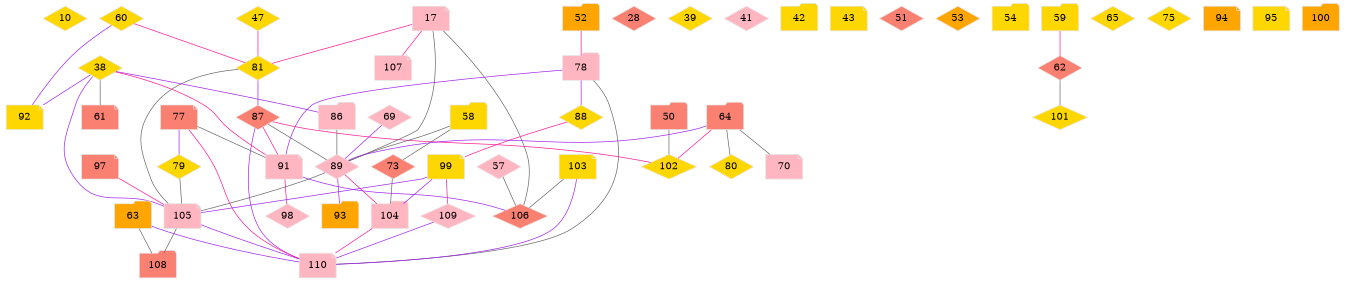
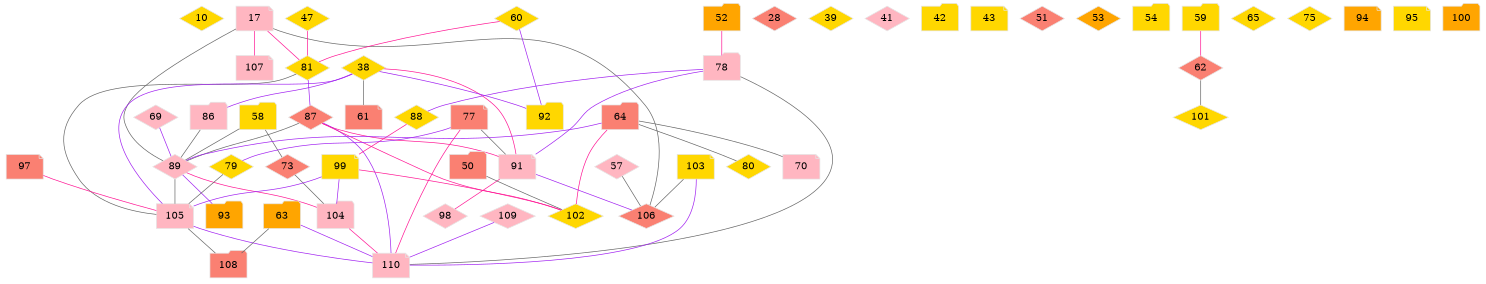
(25, 117) -> (545, 117)
(447, 191) -> (441, 183)
